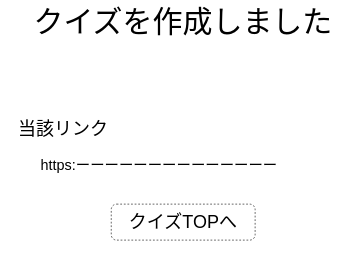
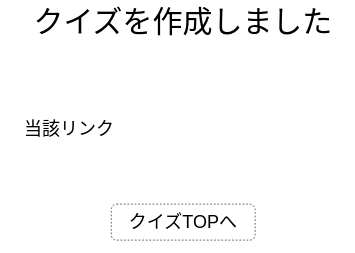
(63, 129) -> (69, 129)
(159, 165) -> none
